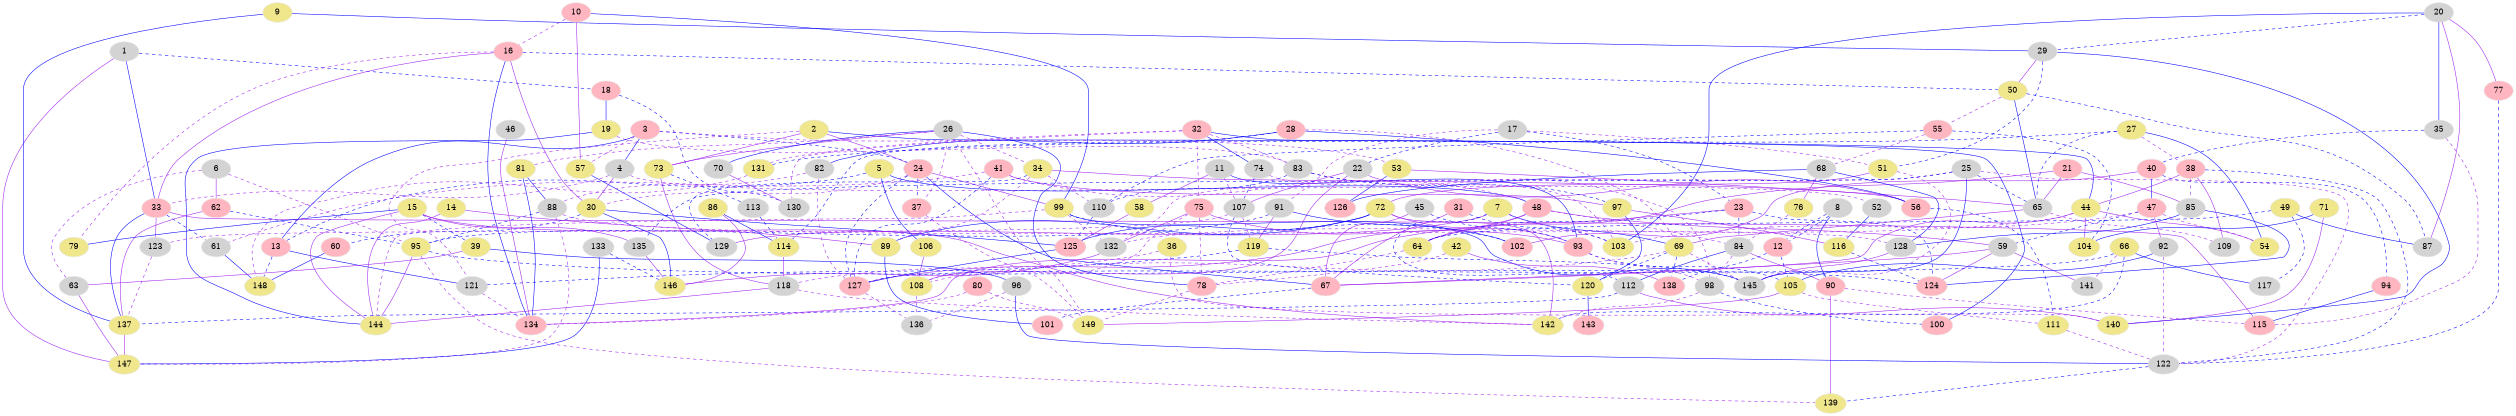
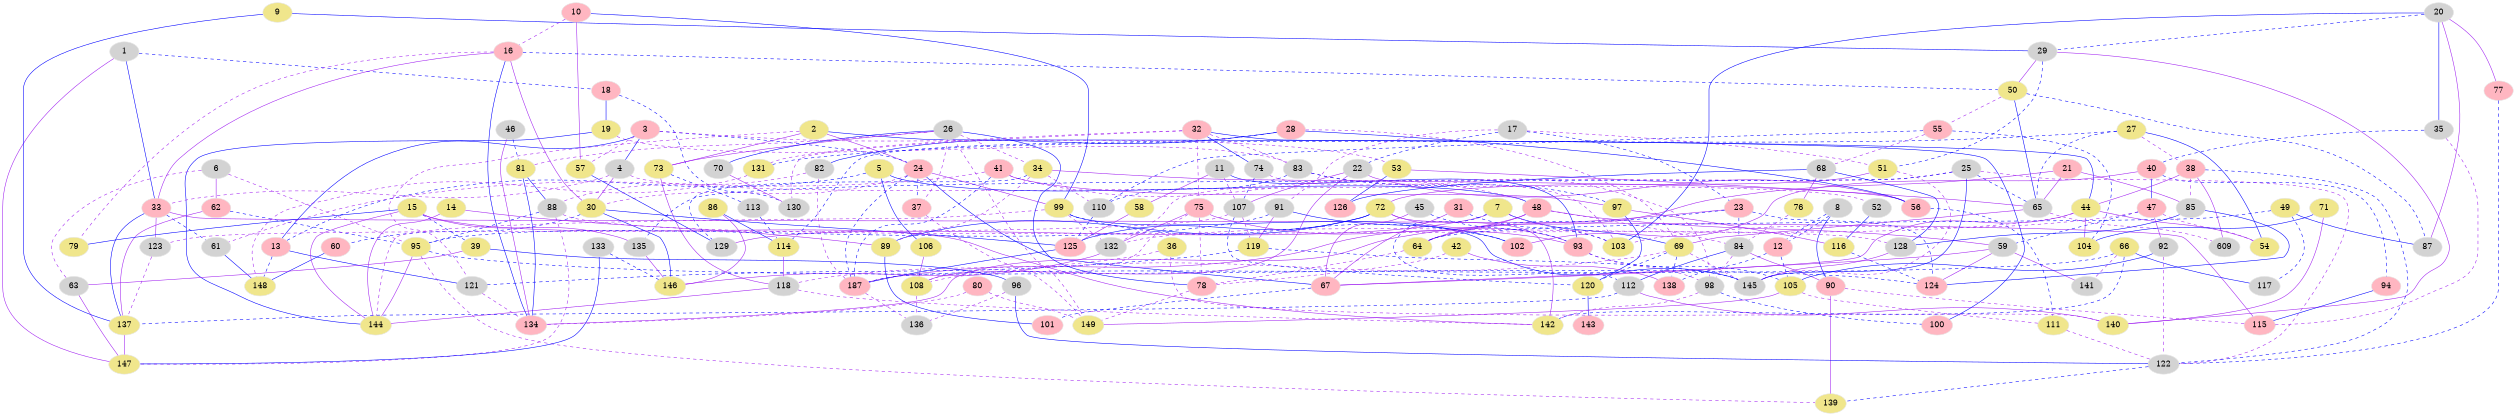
none -> (516, 149)
(2424, 194) -> (2424, 194)
(2224, 247) -> (2224, 247)
(855, 286) -> (855, 286)
